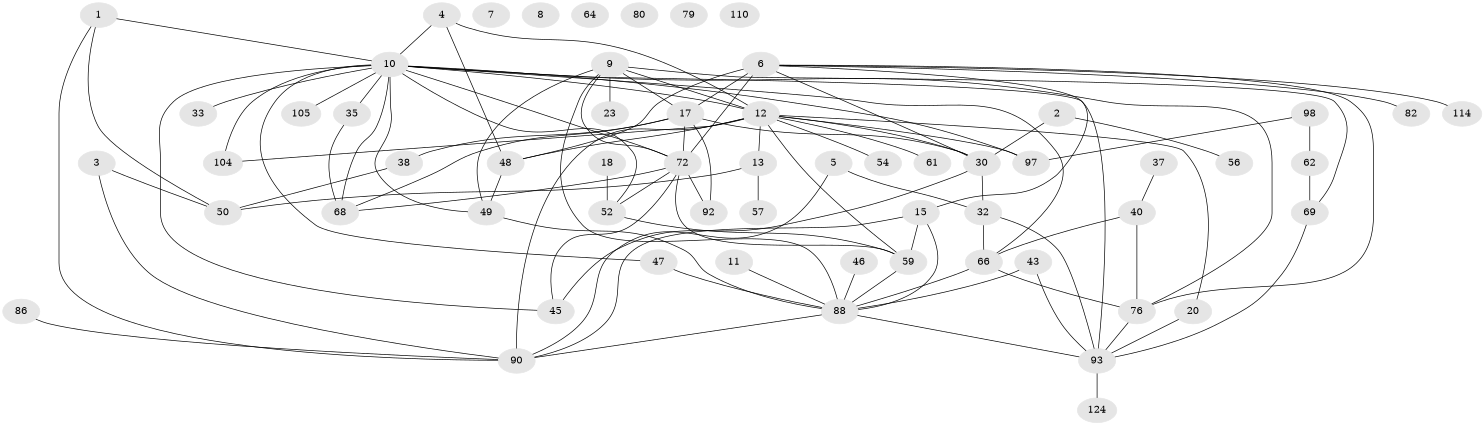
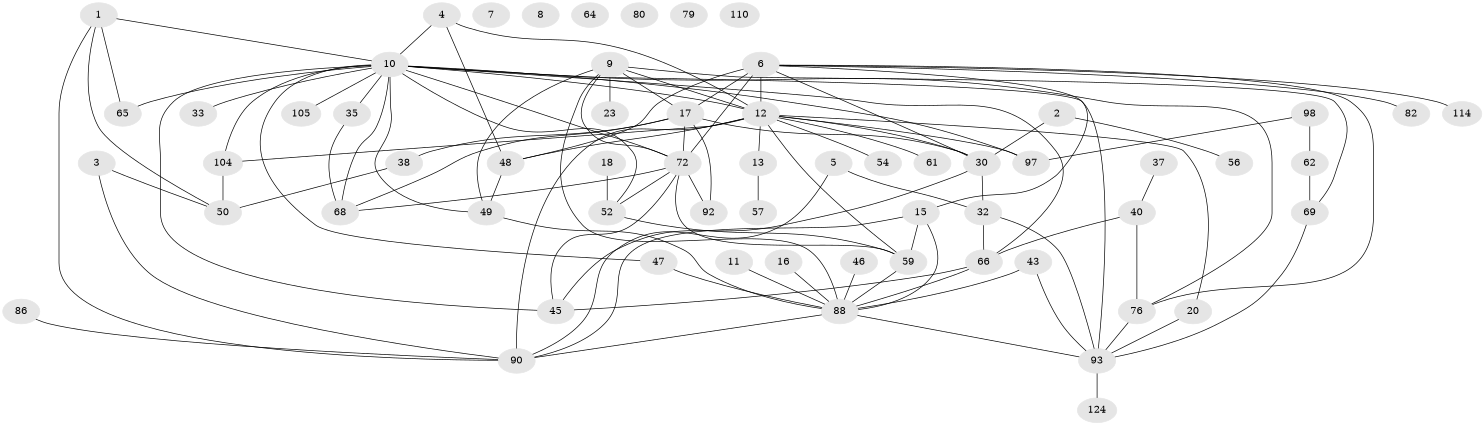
none -> (761, 87)
none -> (123, 114)
(466, 192) -> (223, 188)
none -> (784, 262)
(1058, 291) -> (781, 294)
